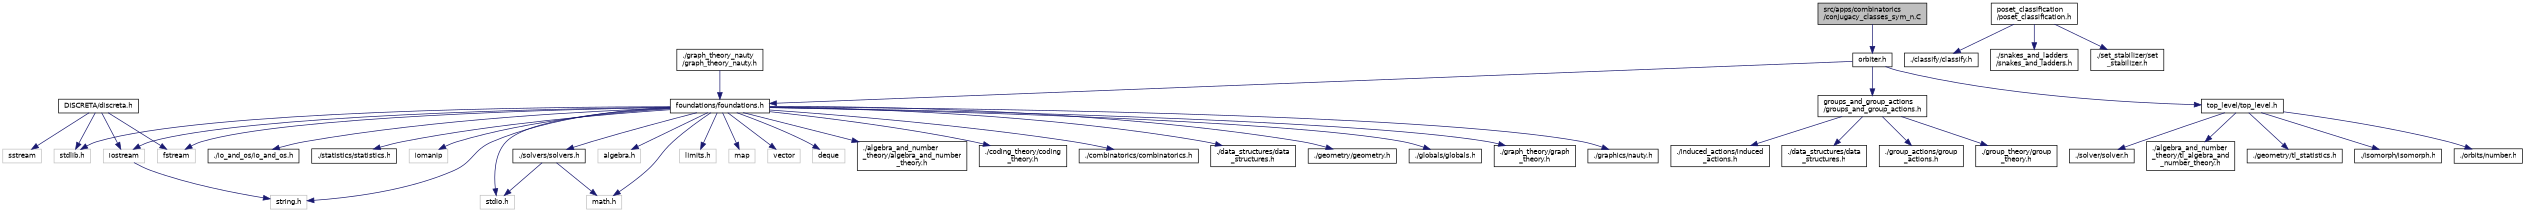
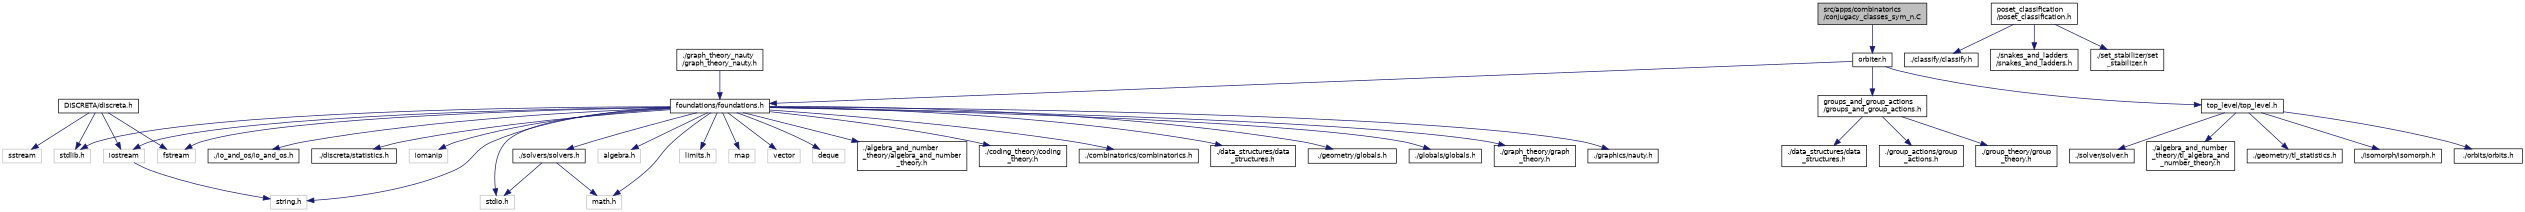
(354, 156) -> (354, 156)
(1352, 156) -> (1352, 156)
(1720, 156) -> none
(2488, 156) -> (2488, 156)
